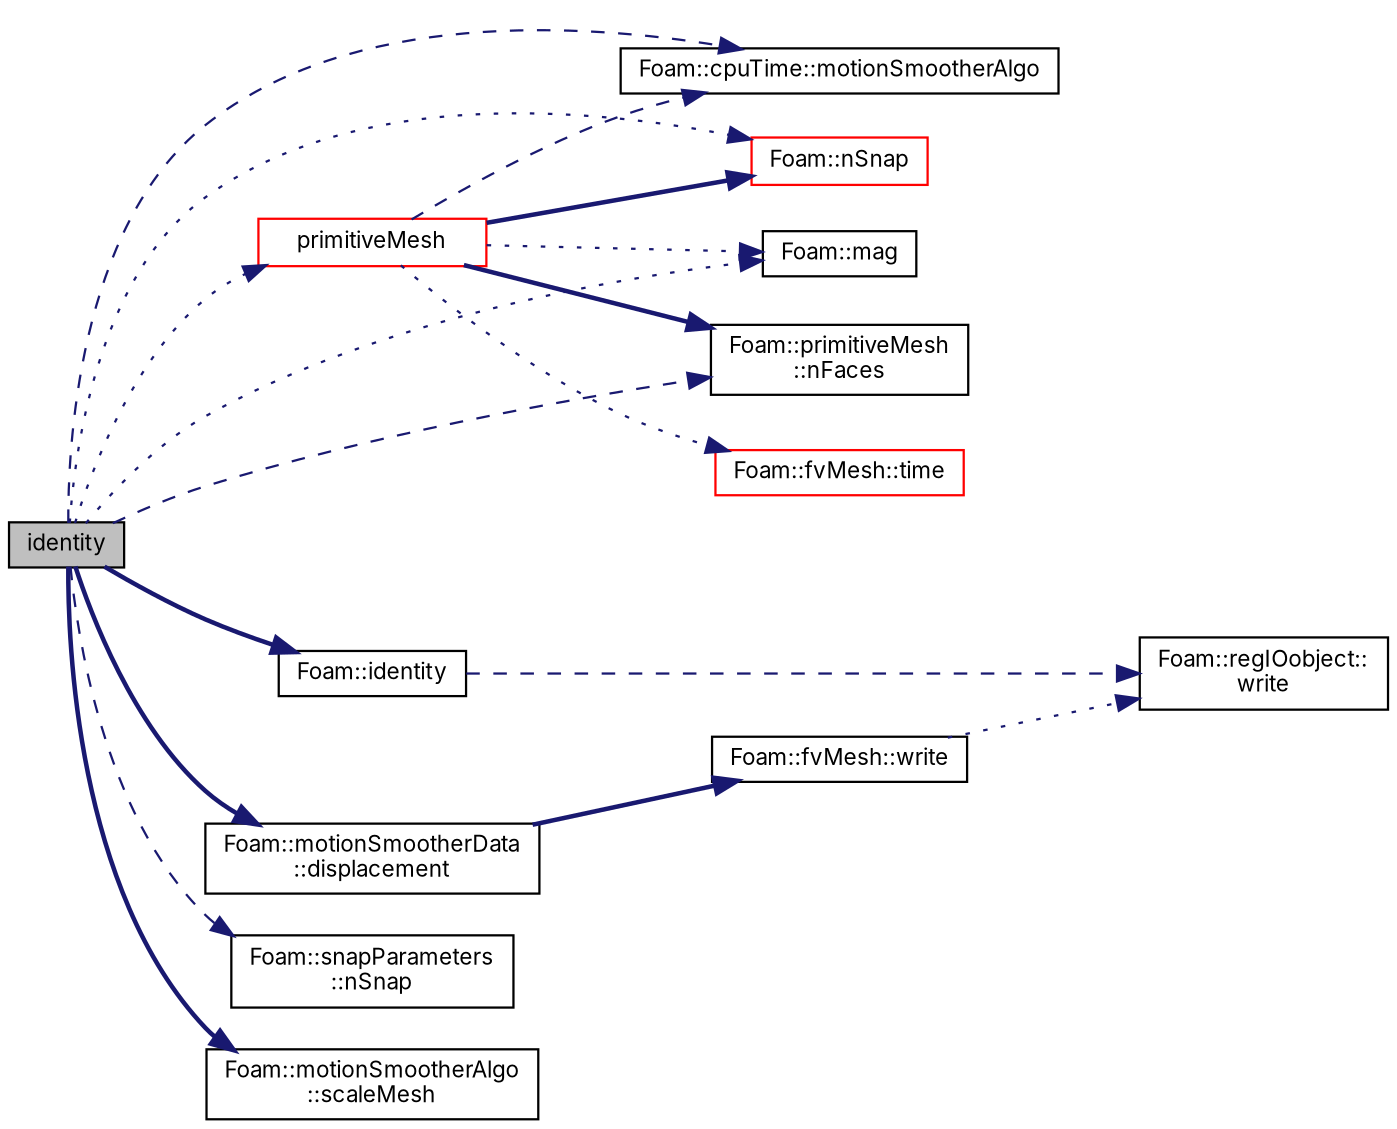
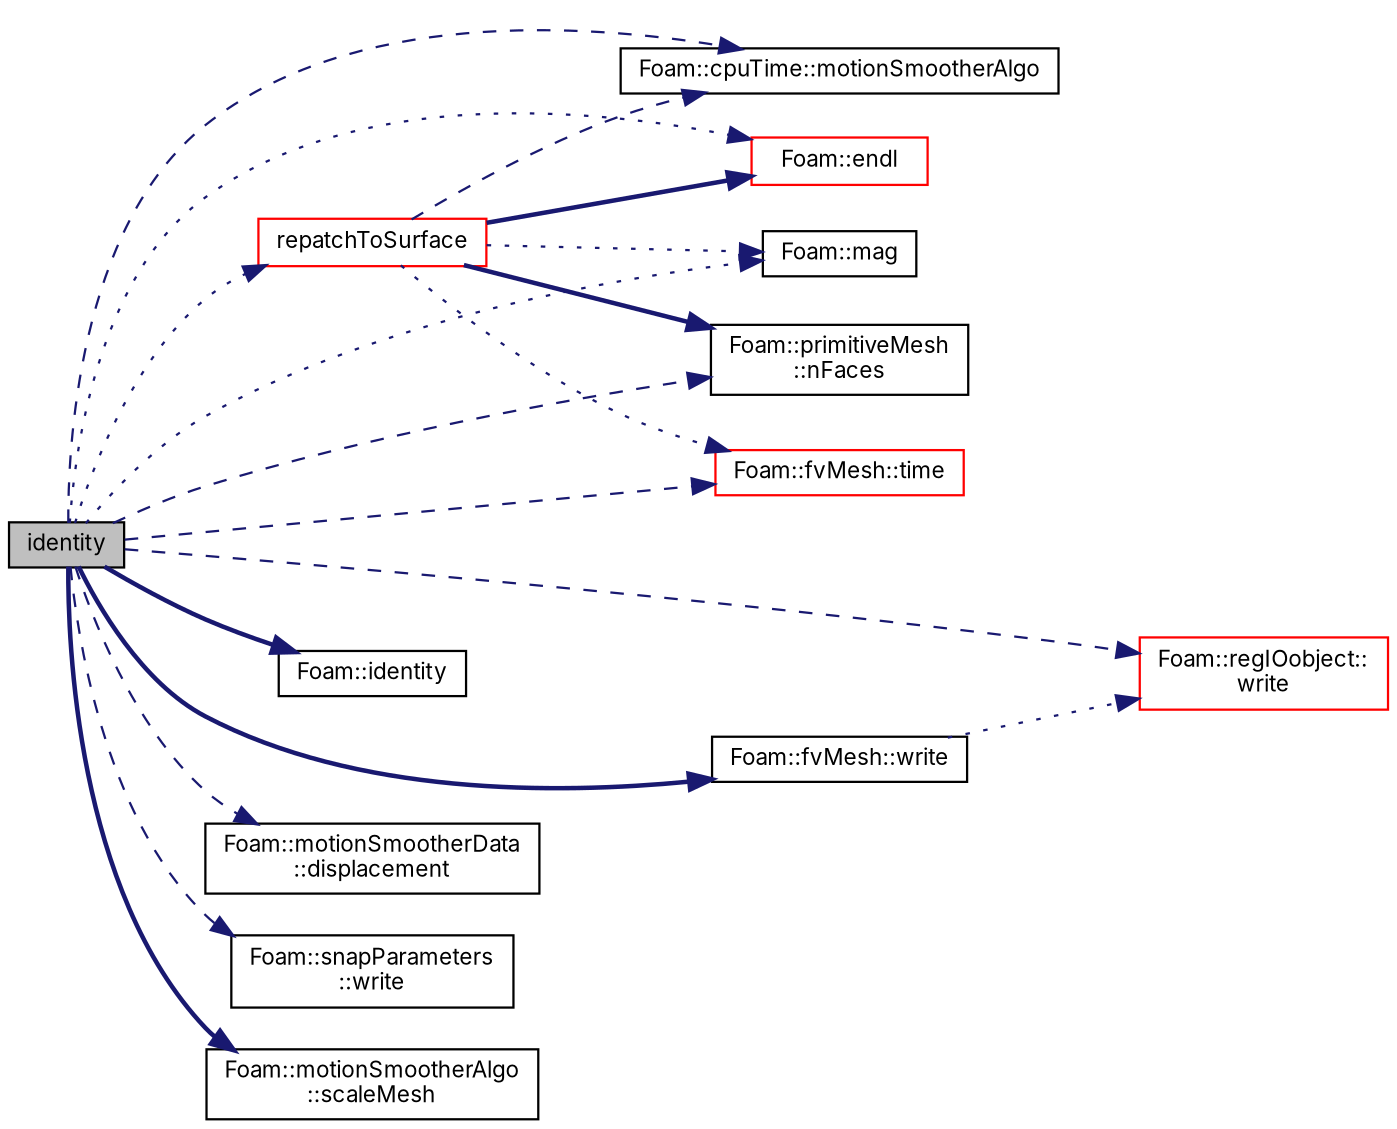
(840, 161) -> (840, 161)
(372, 242) -> (372, 242)
none -> (409, 513)
(791, 674) -> (621, 594)
(1264, 674) -> (1264, 674)
(137, 704) -> (137, 704)
(624, 805) -> (344, 766)
(372, 971) -> (372, 971)
